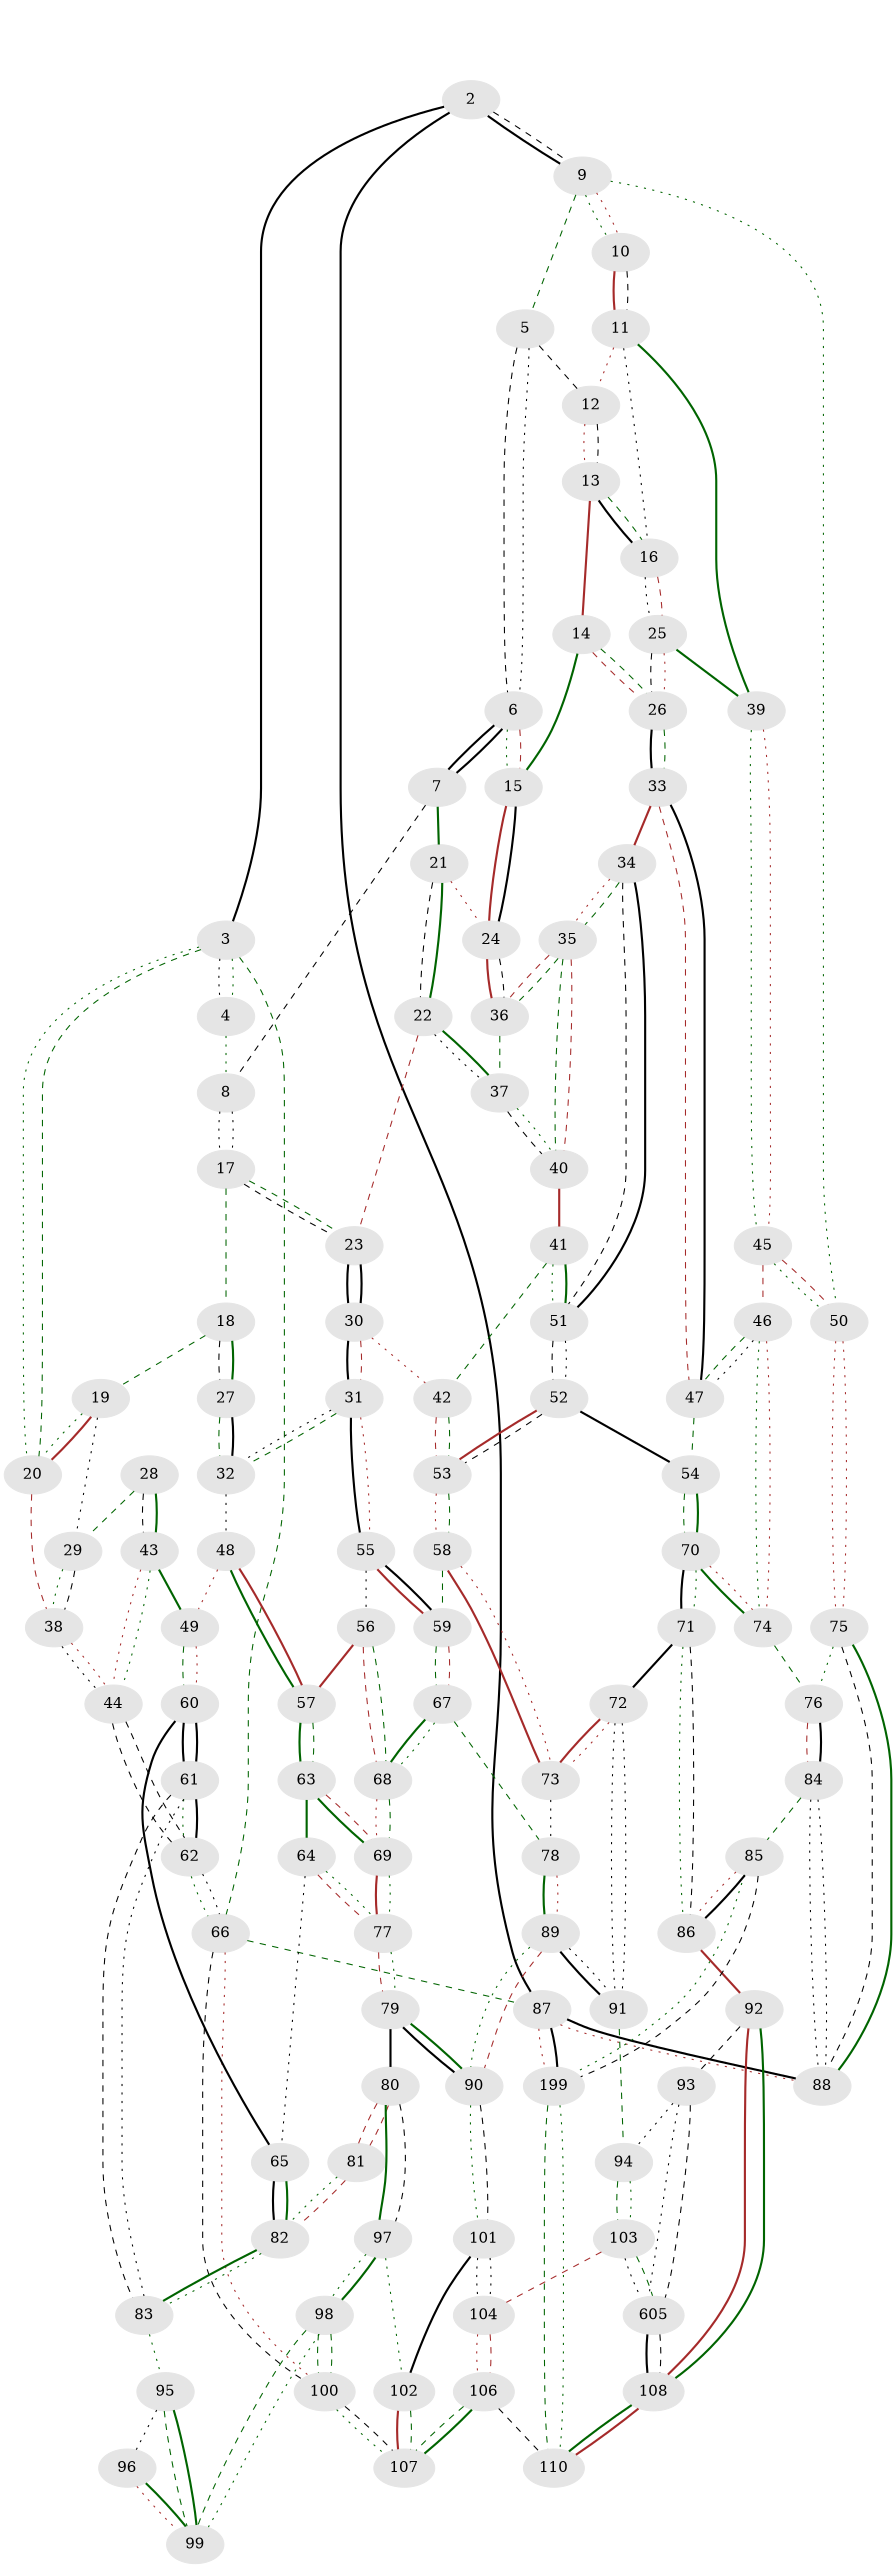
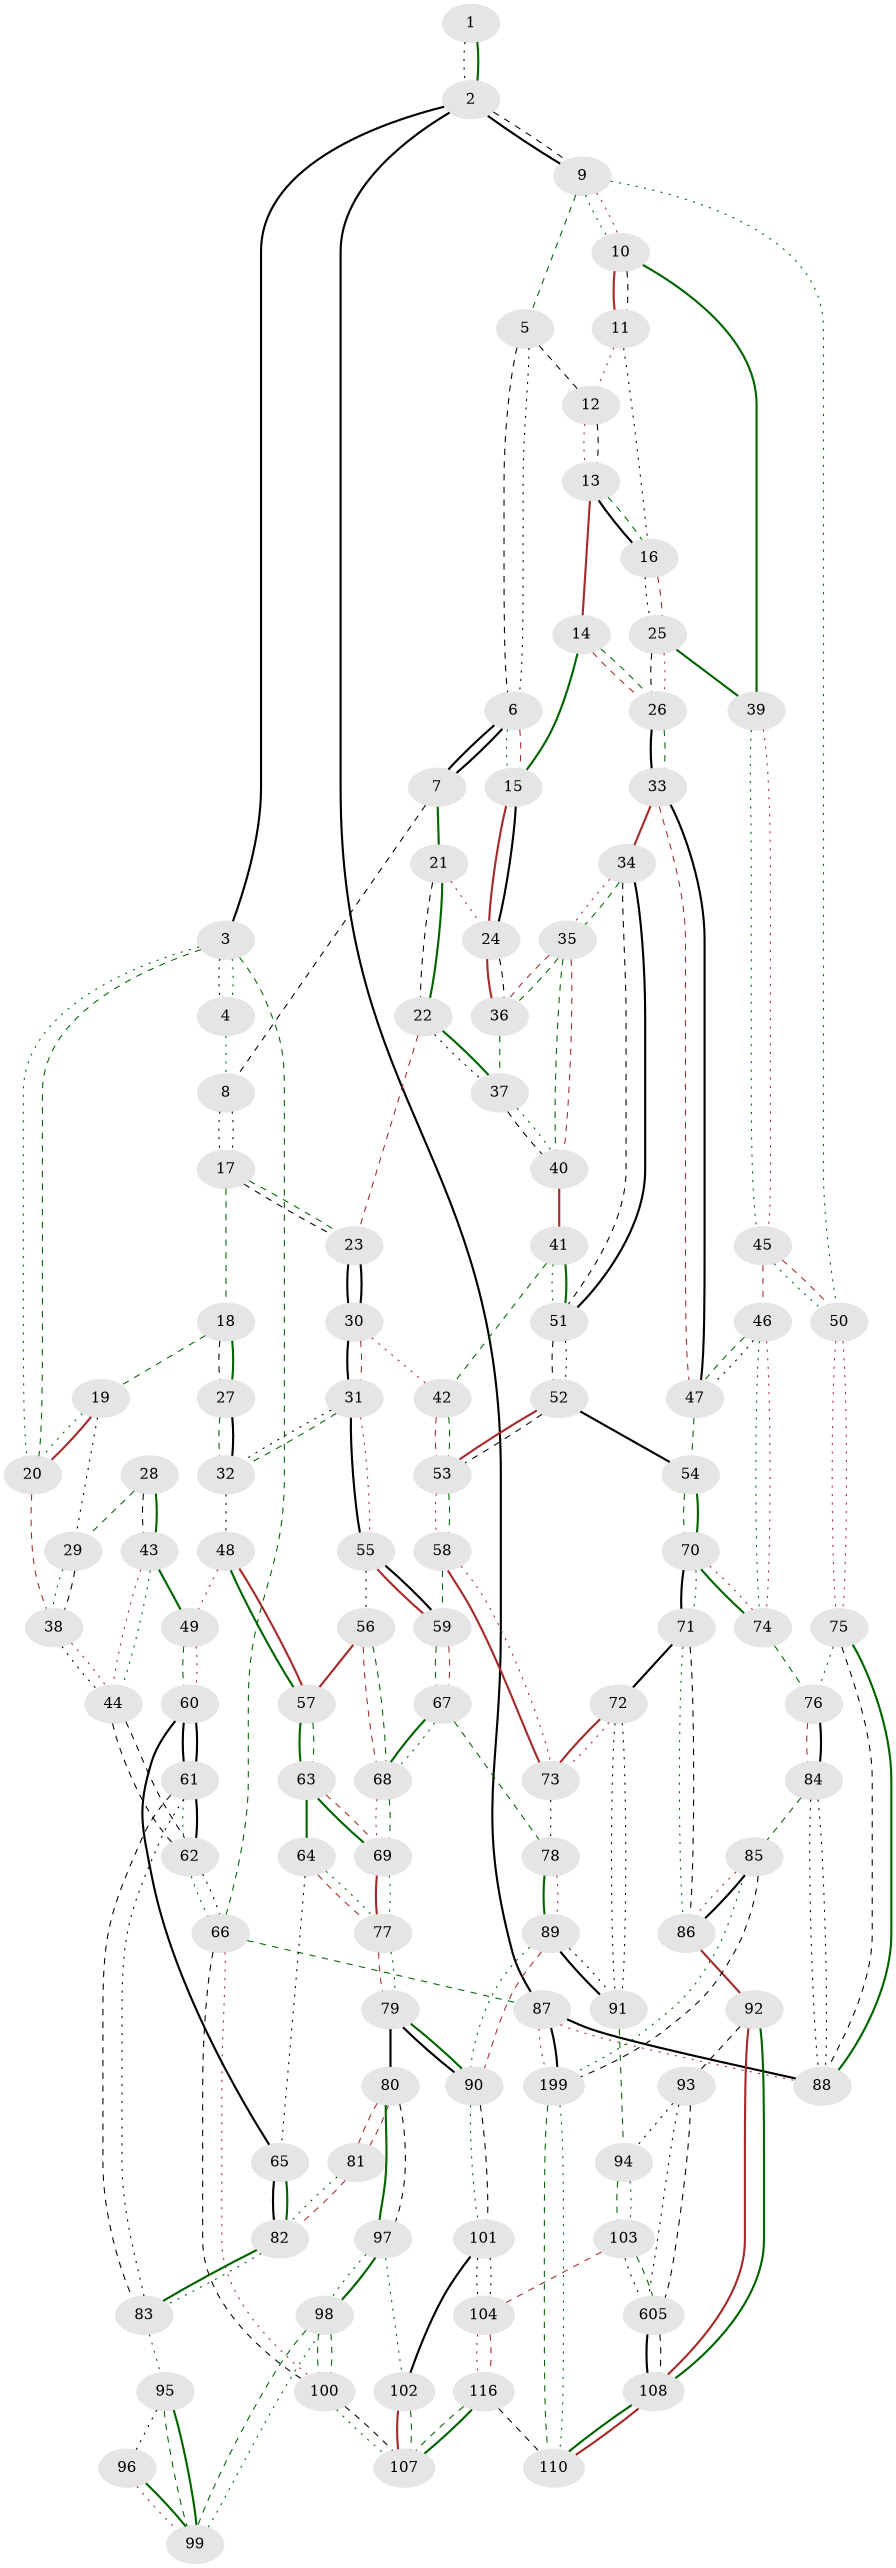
none -> (471, 23)
(716, 508) -> (757, 454)
(484, 2392) -> (484, 2392)
